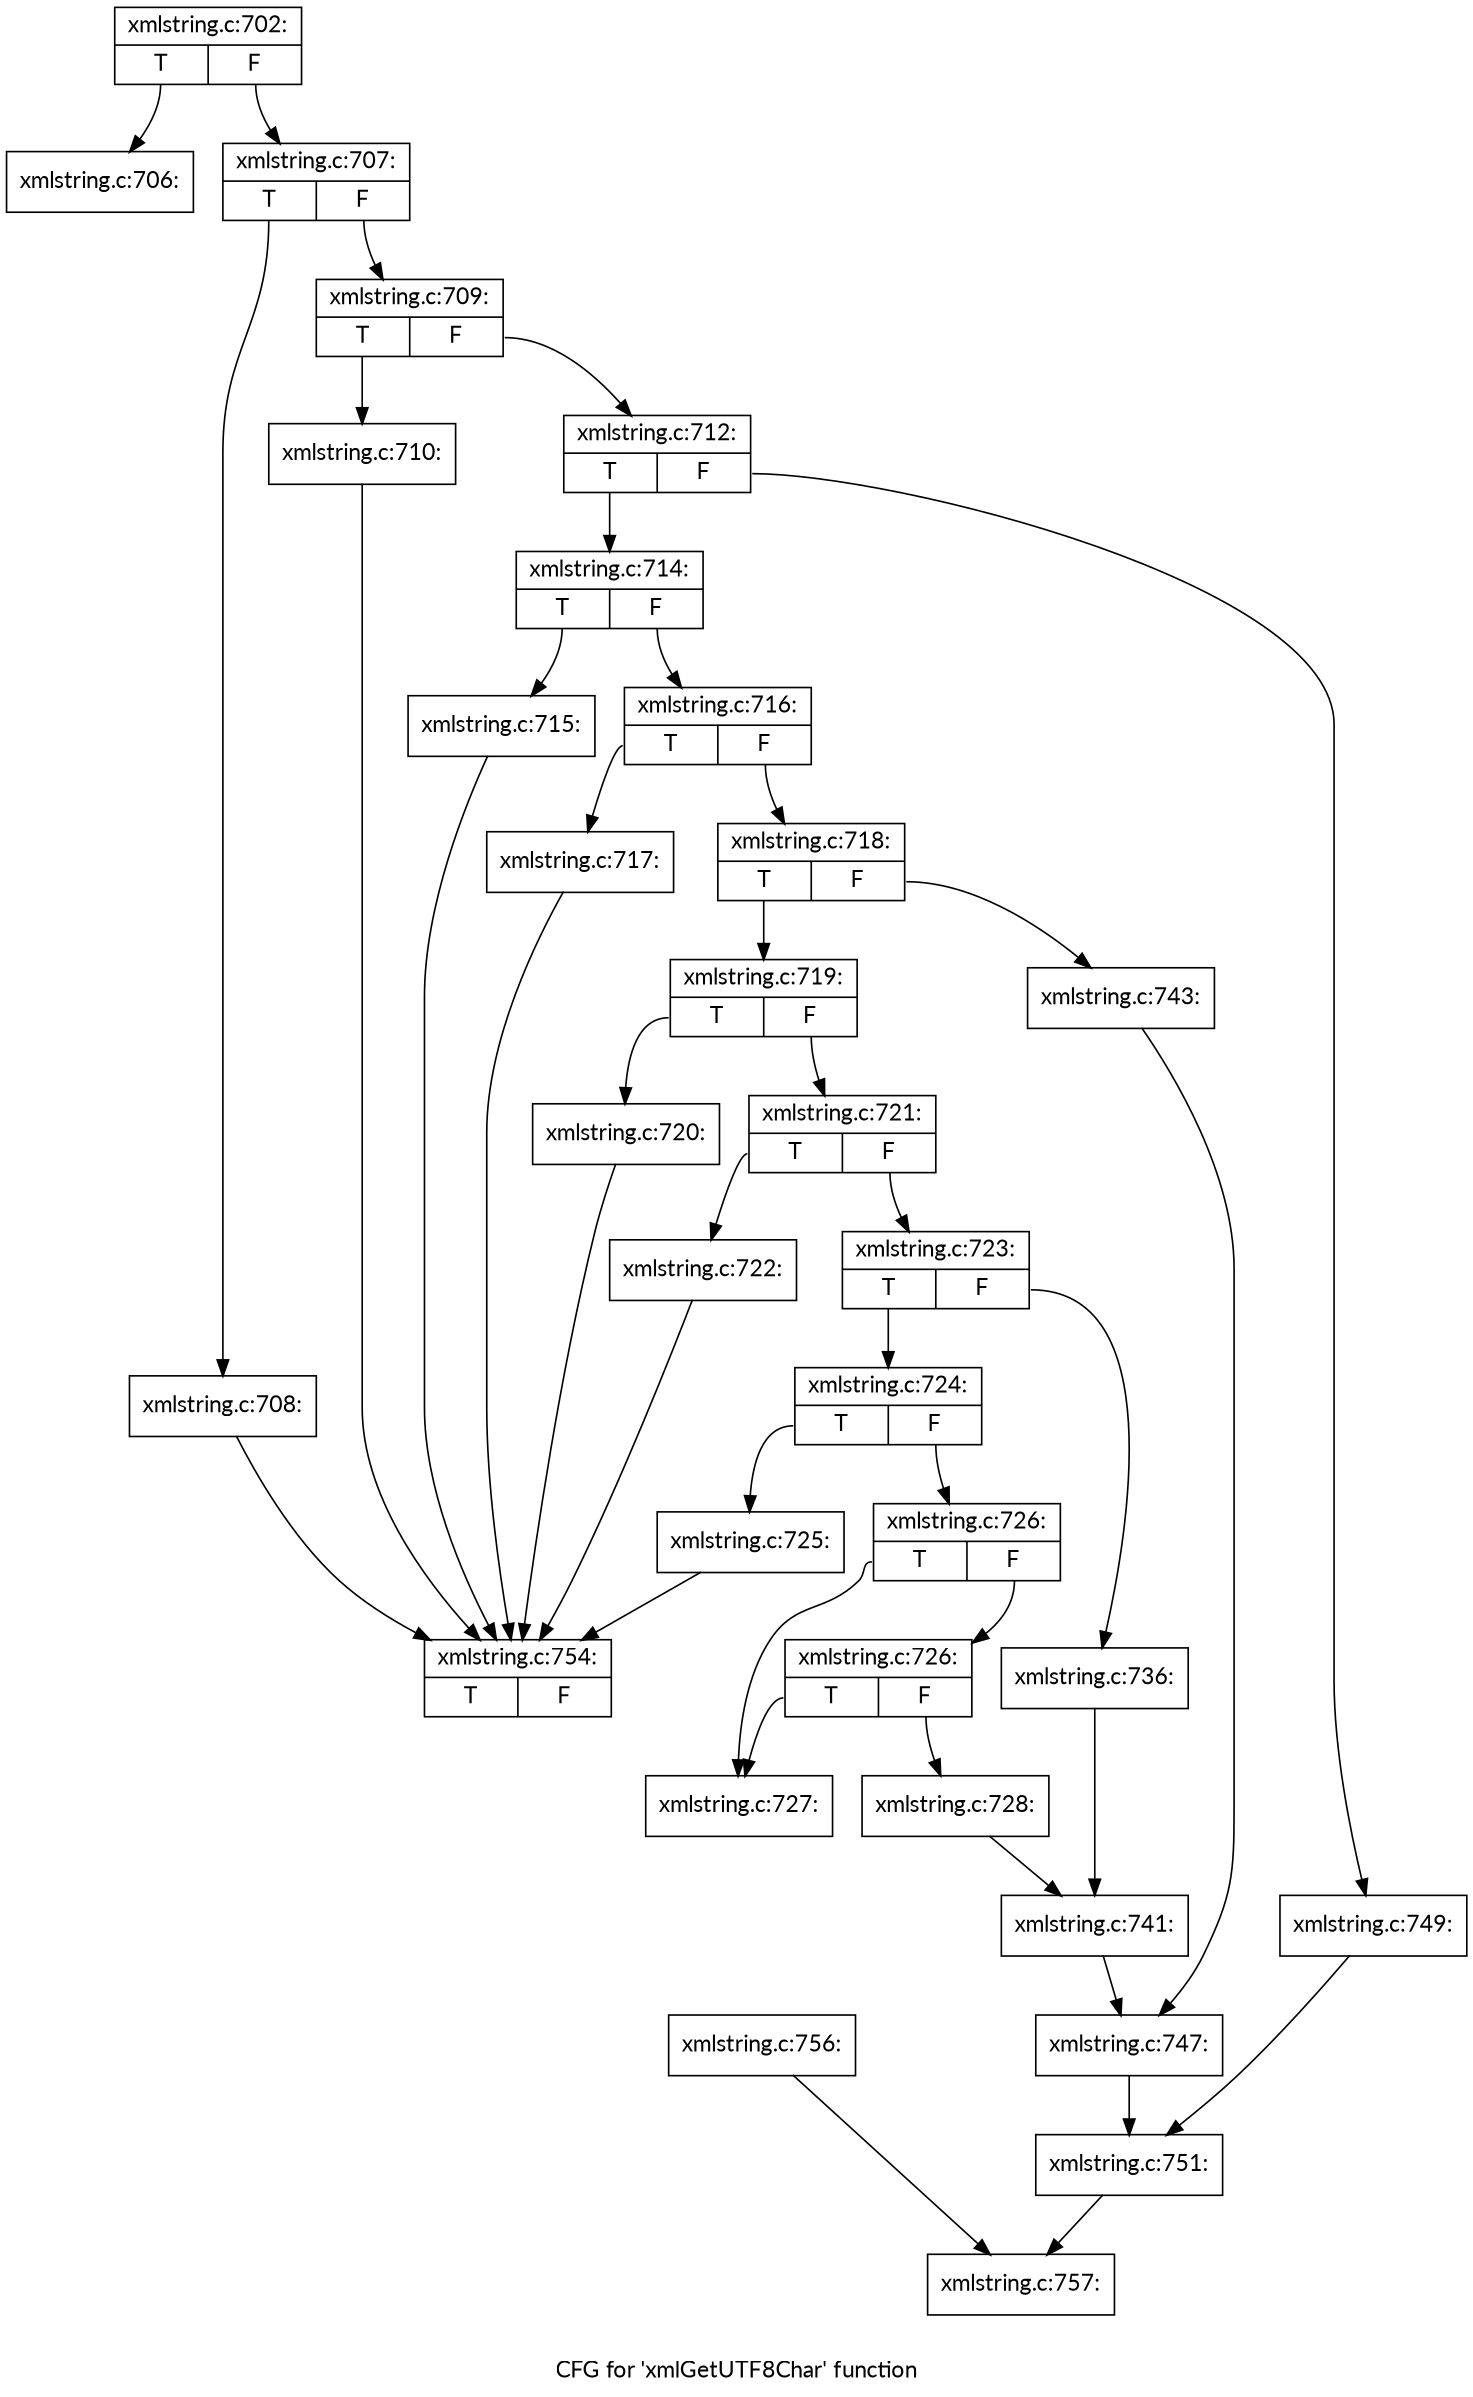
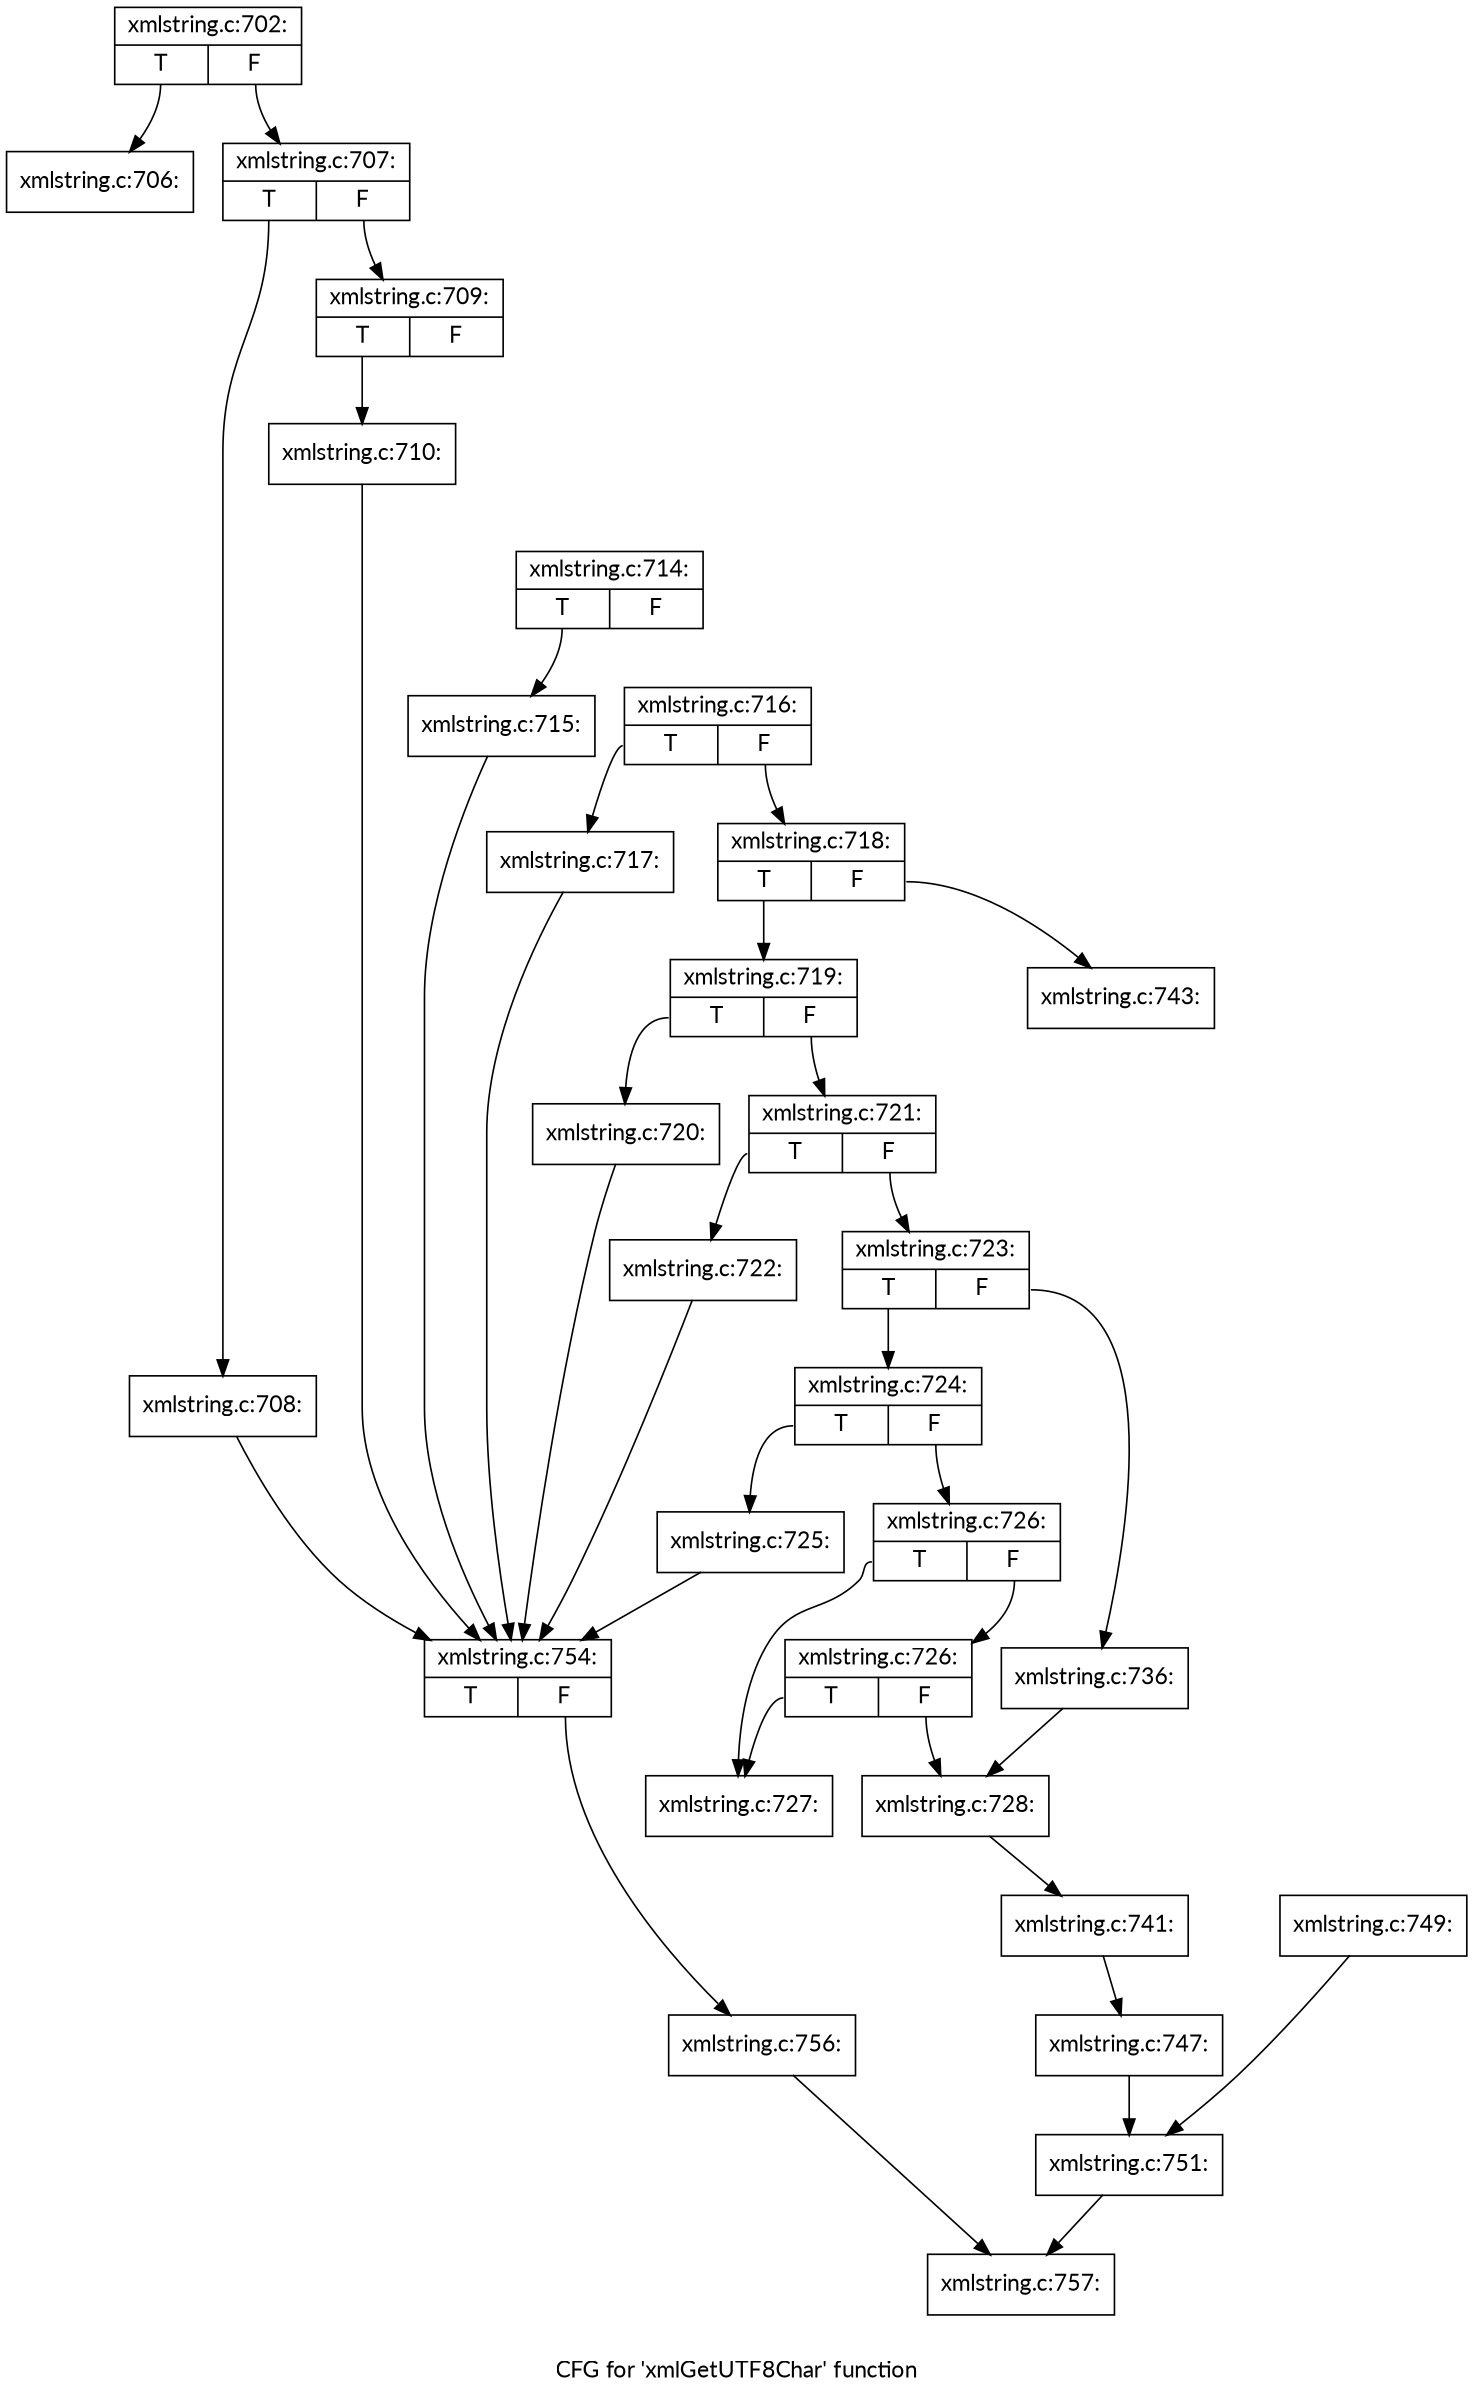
(657, 454) -> none
(661, 652) -> none
(1234, 1513) -> none
(1095, 1793) -> (1031, 1737)
none -> (615, 1874)
